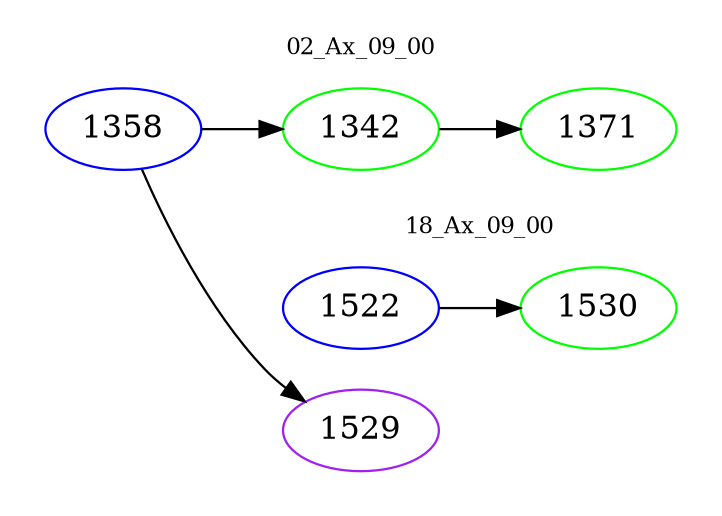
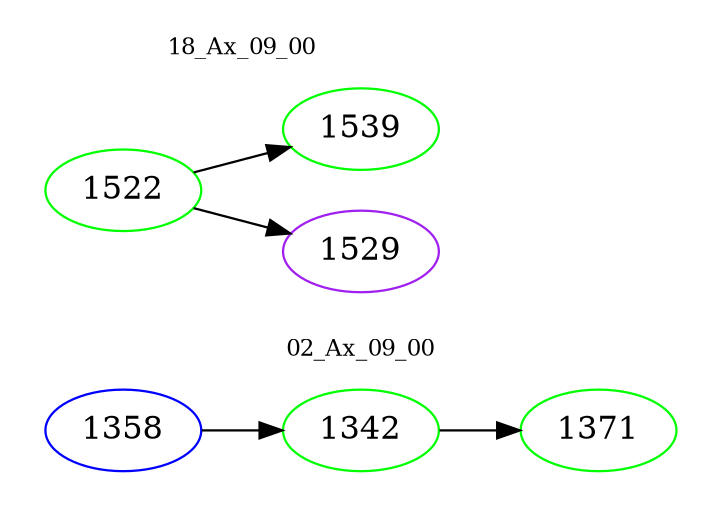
(203, 286) -> (231, 218)
(361, 308) -> (123, 190)
(599, 308) -> (361, 129)
